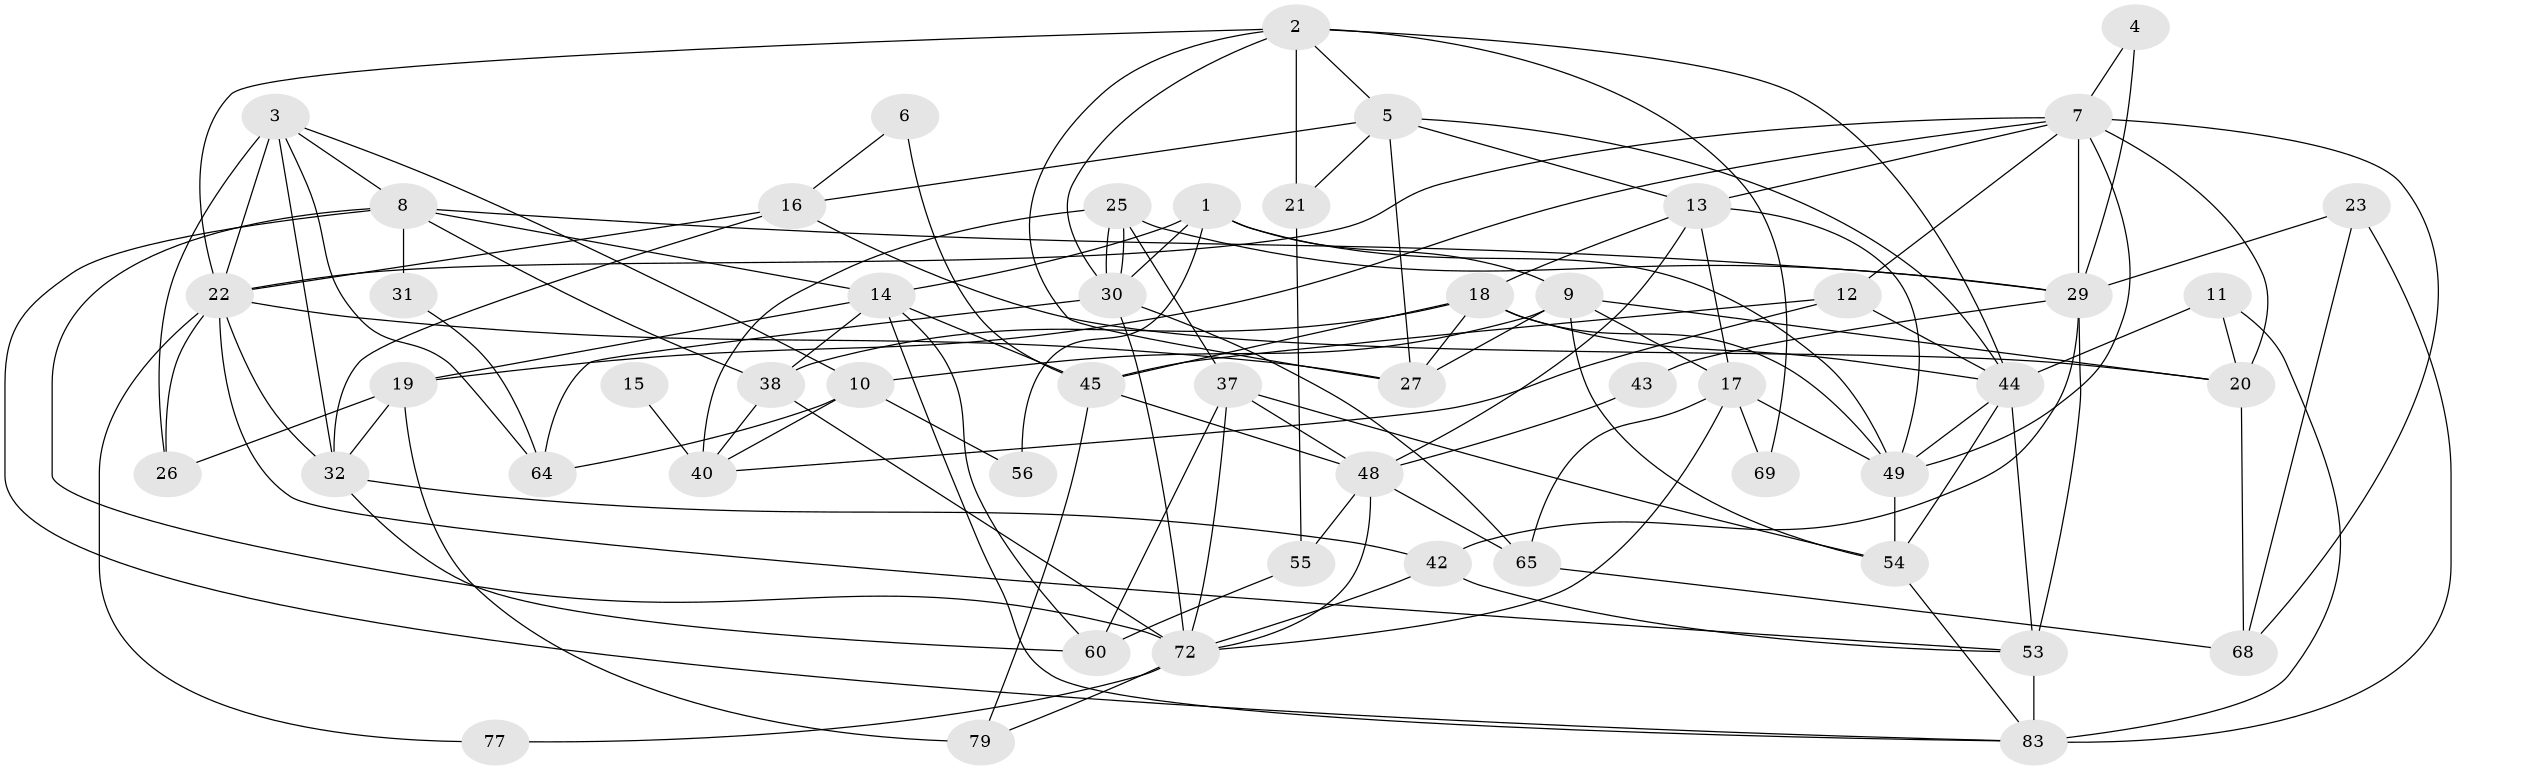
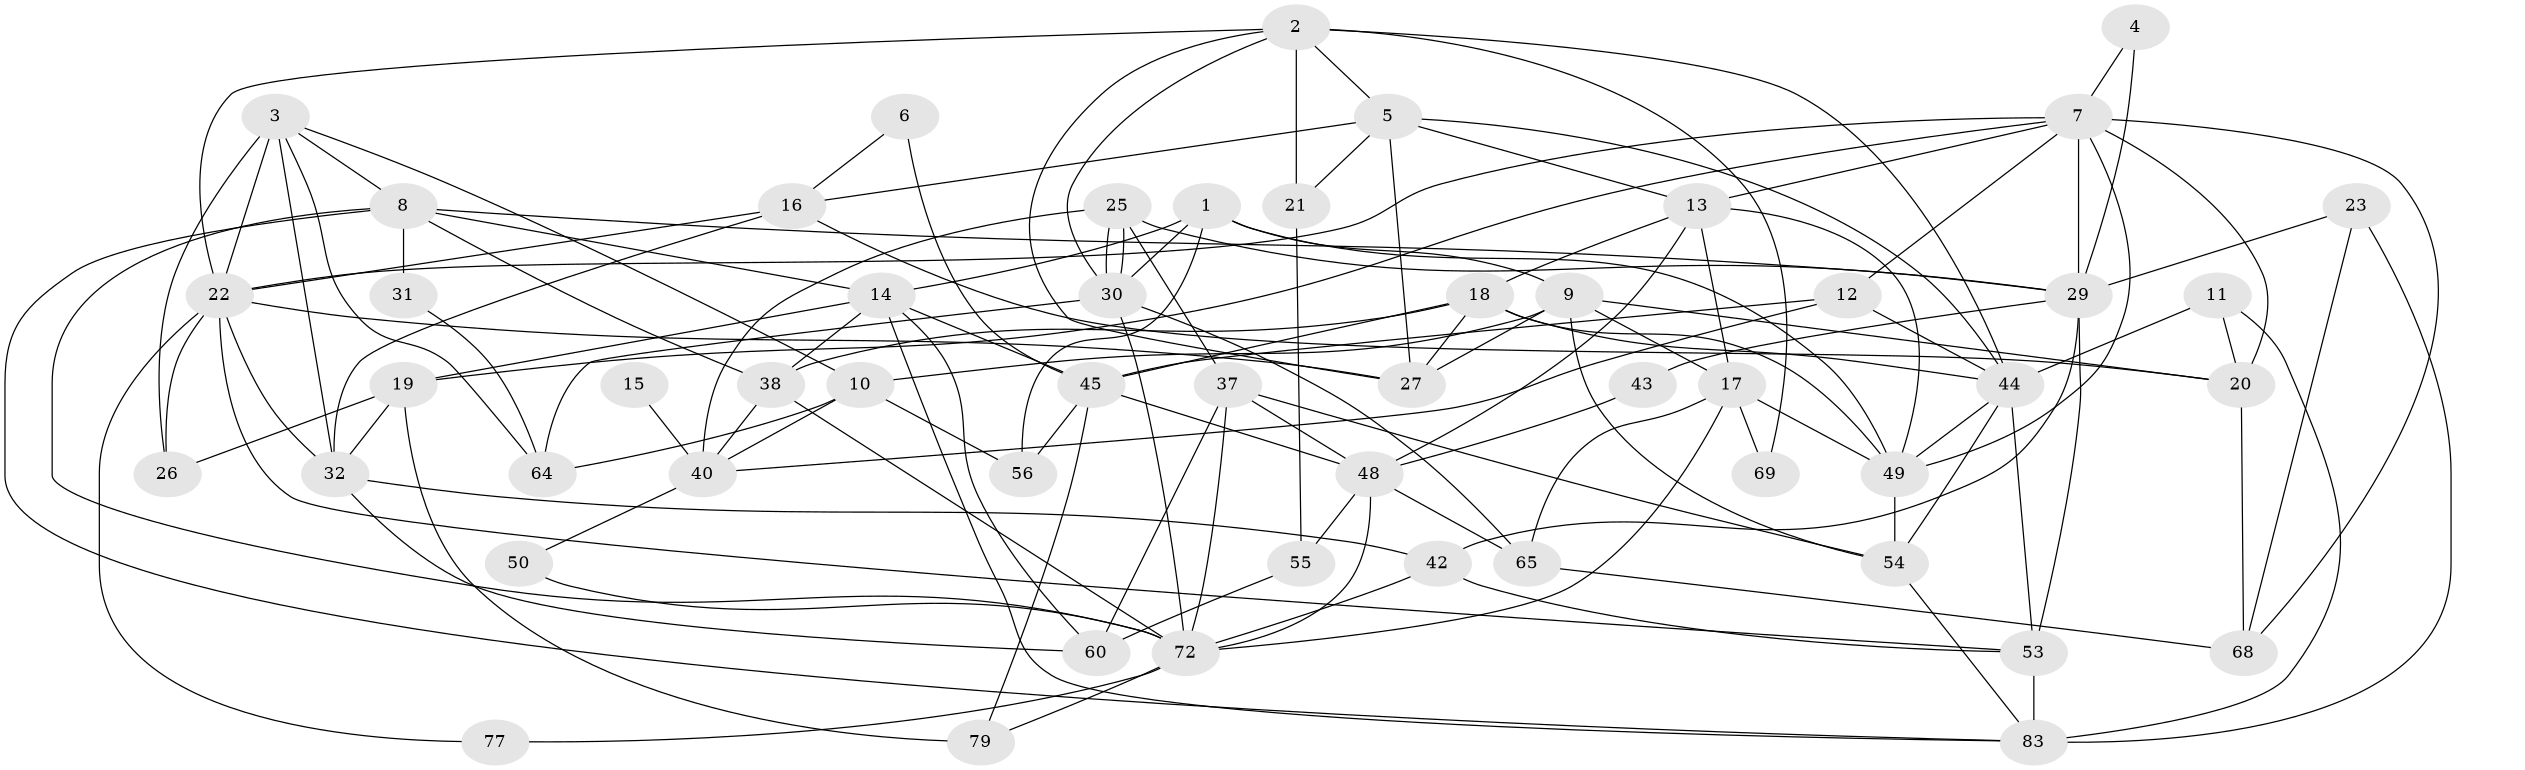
none -> (1057, 430)
none -> (519, 564)
